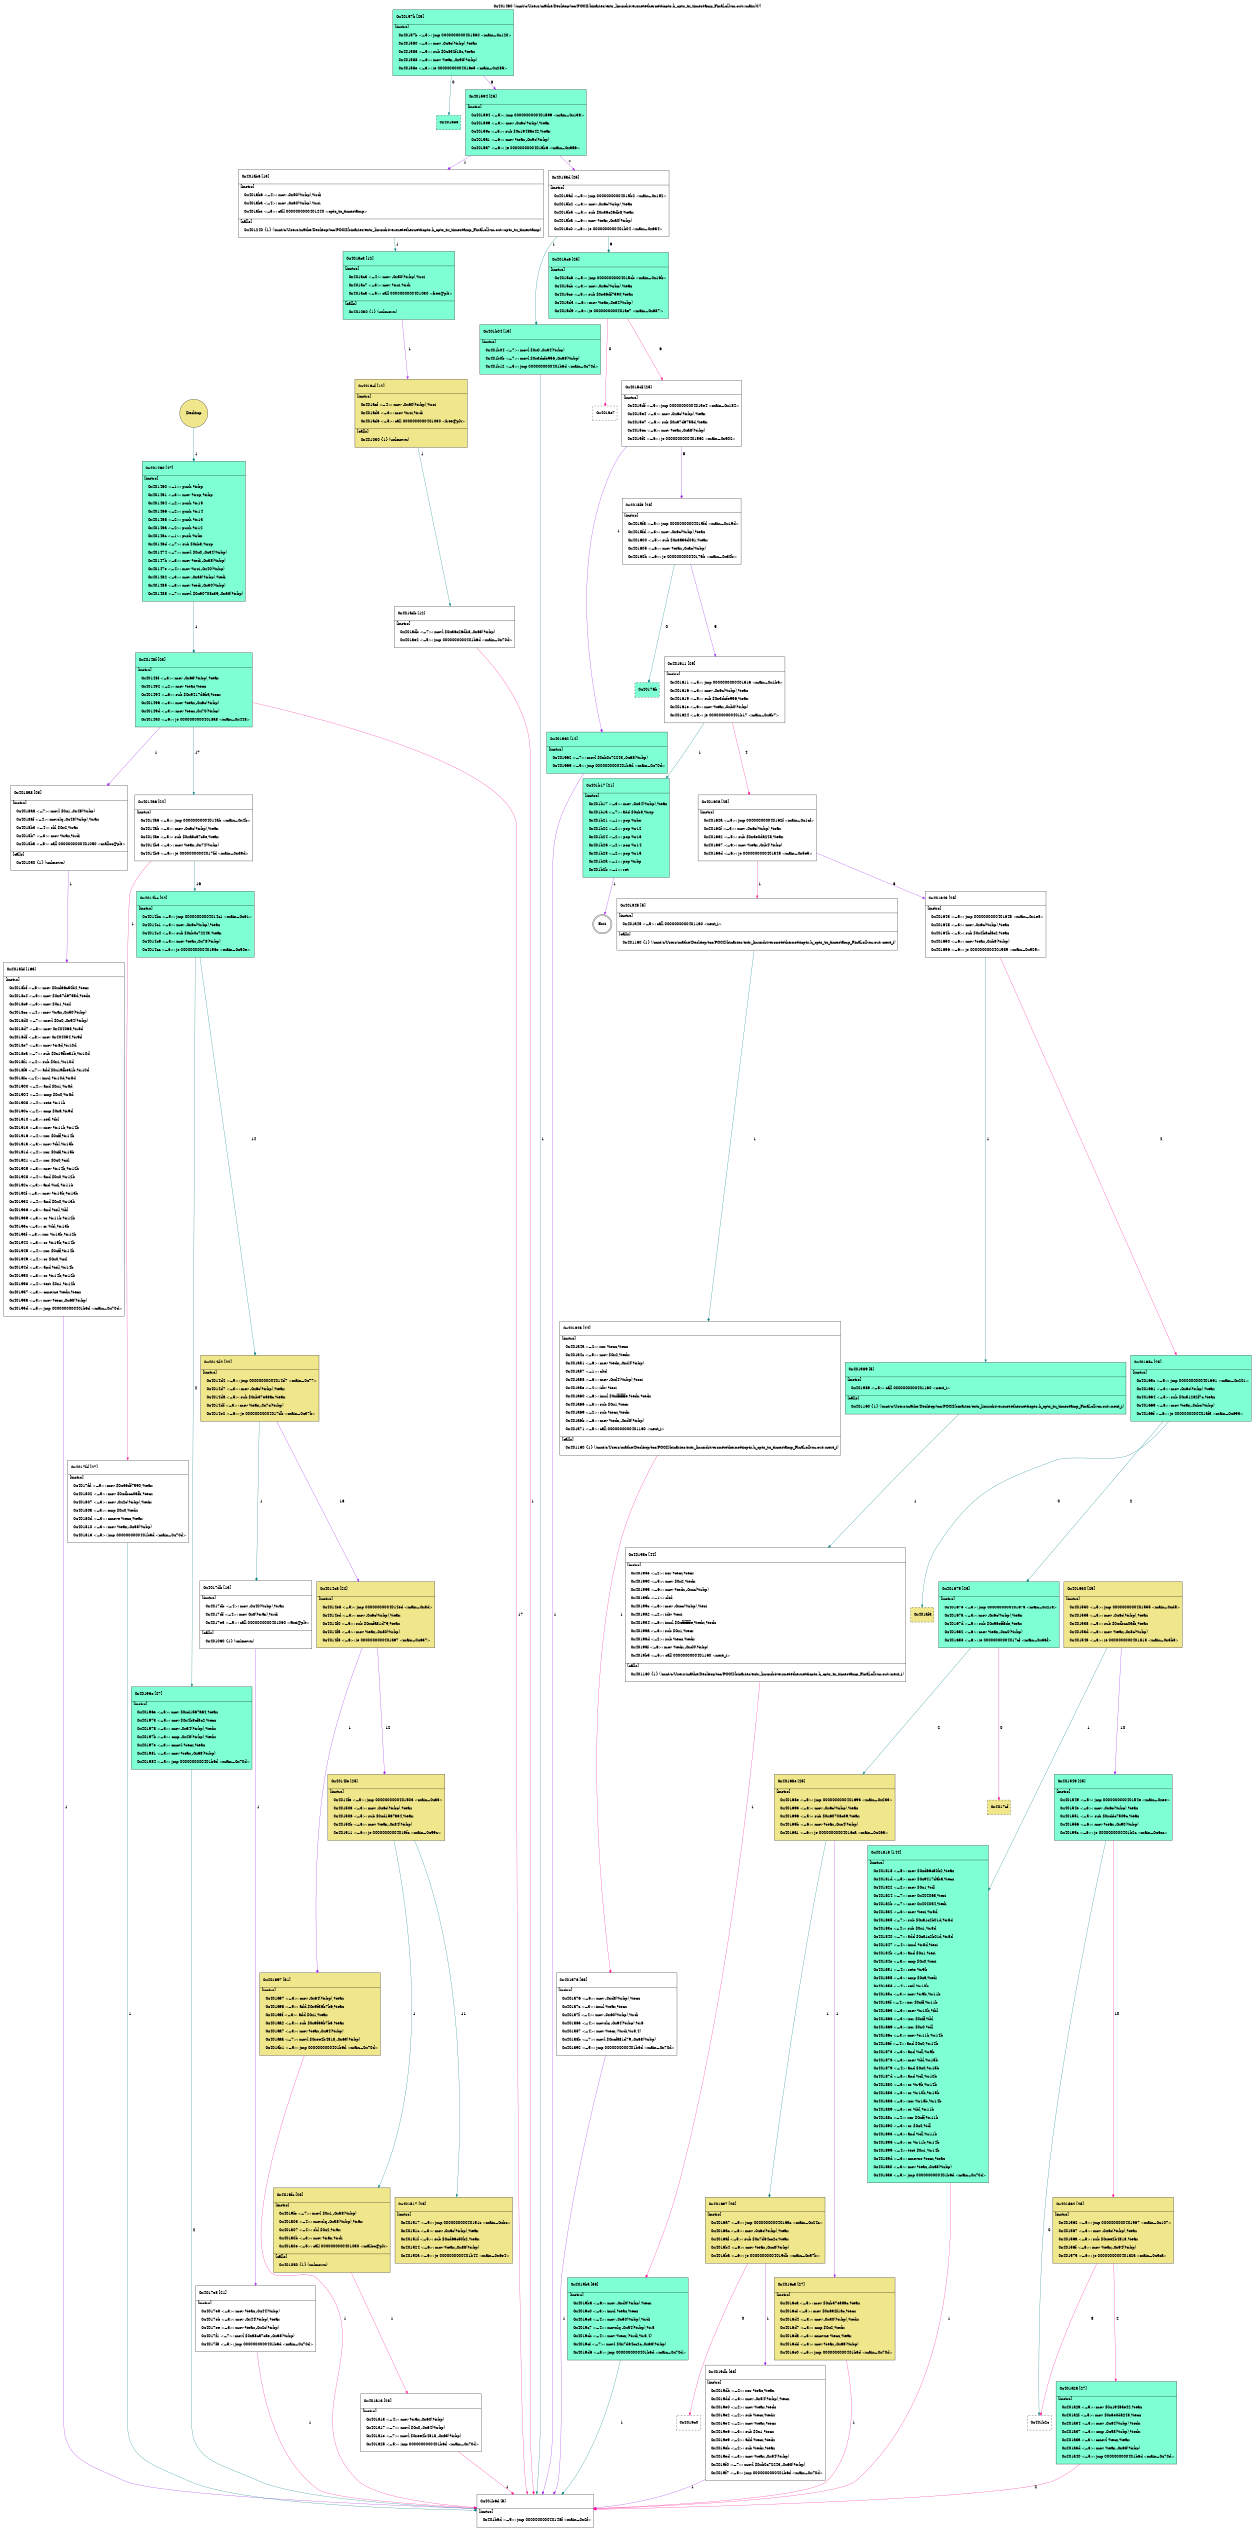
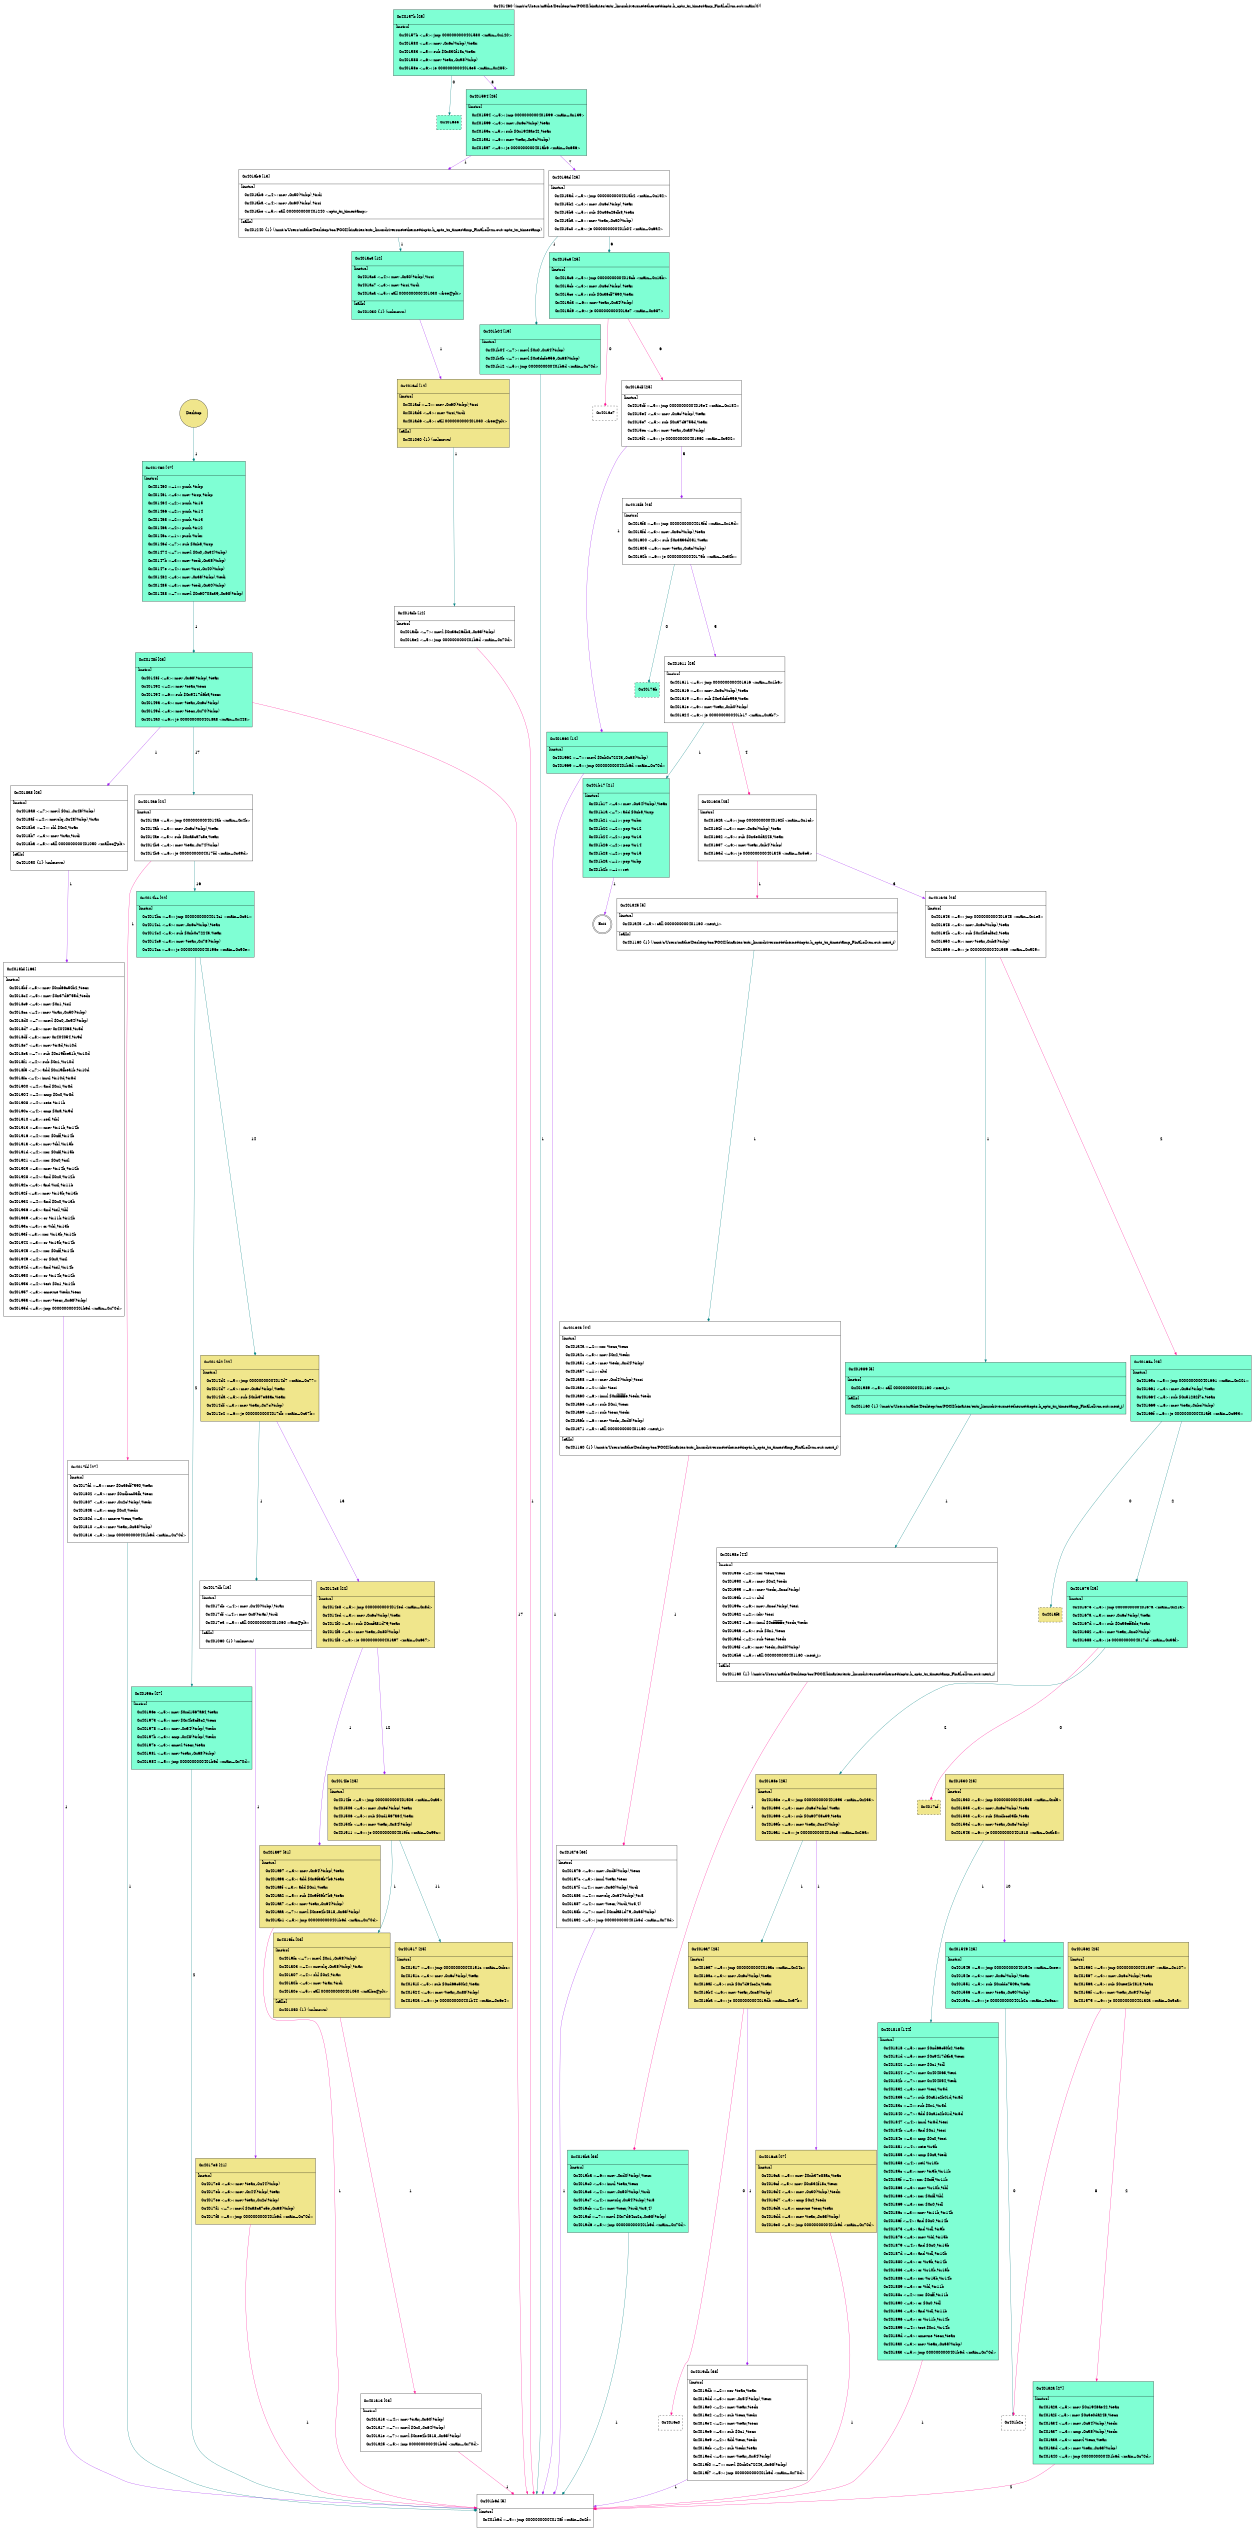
(1113, 2017) -> none
(256, 2319) -> (256, 2191)
